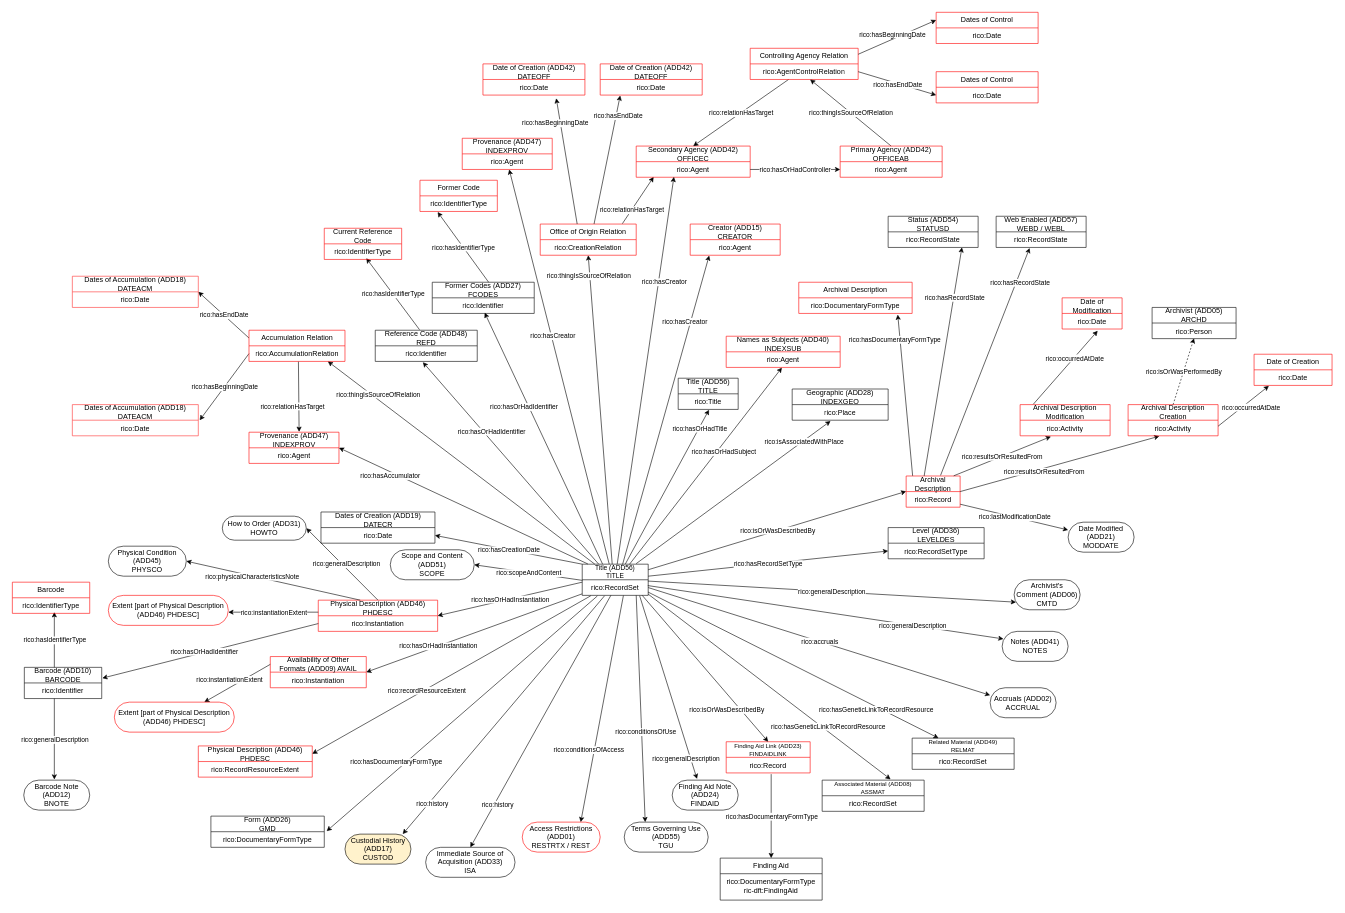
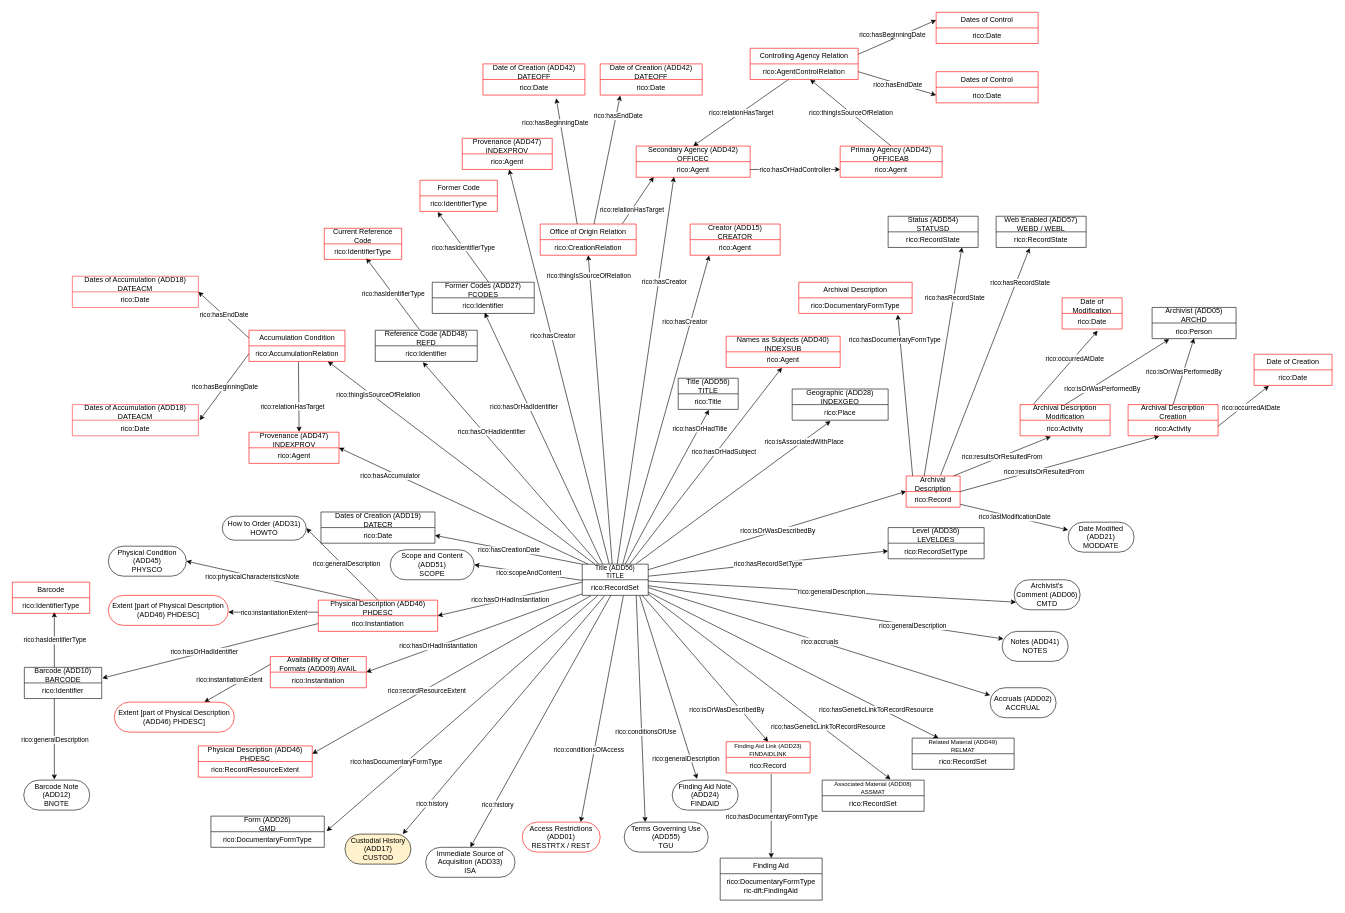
(297, 338) -> (297, 338)
none -> (1118, 372)
(1183, 375) -> (1183, 375)
